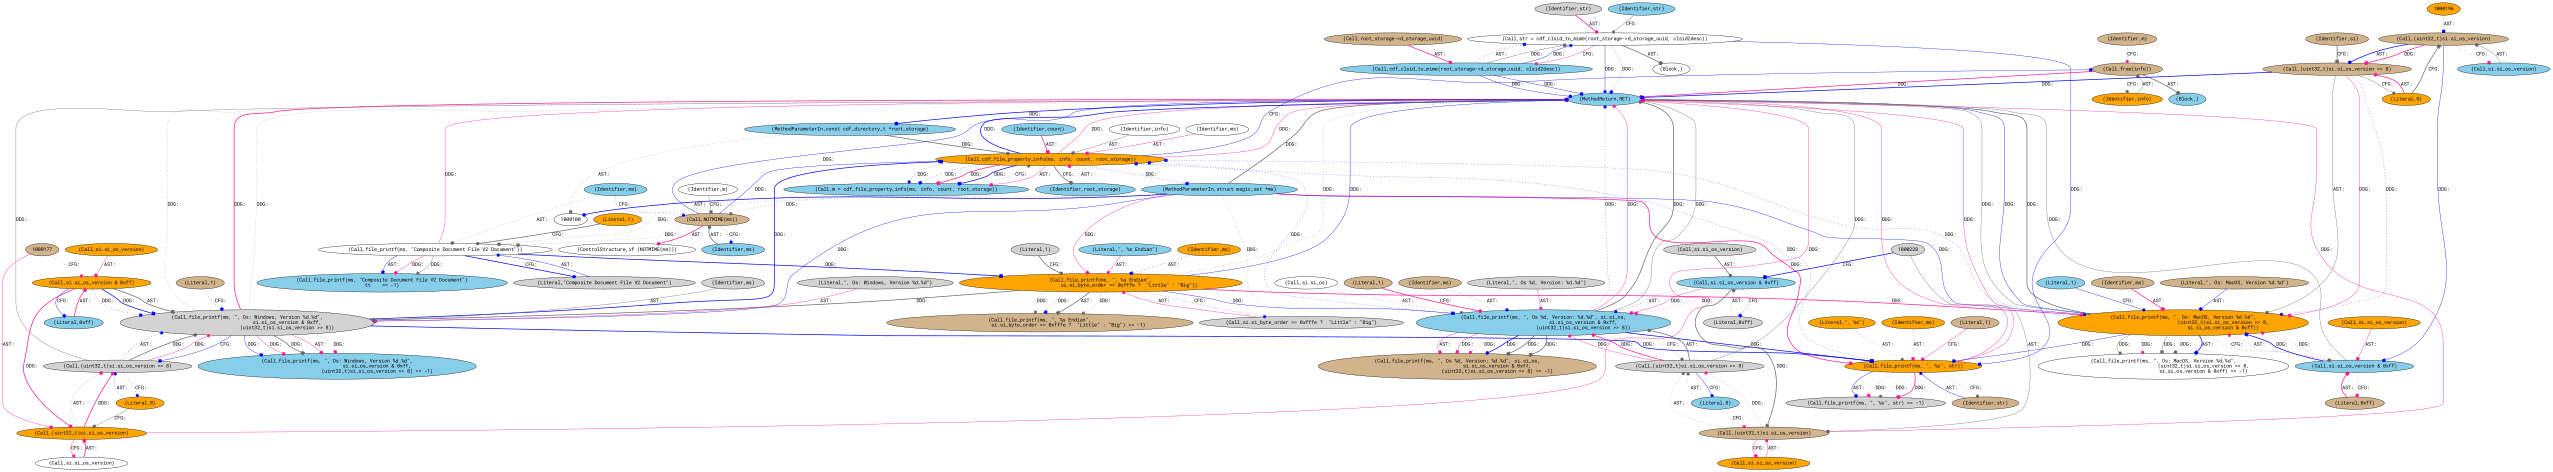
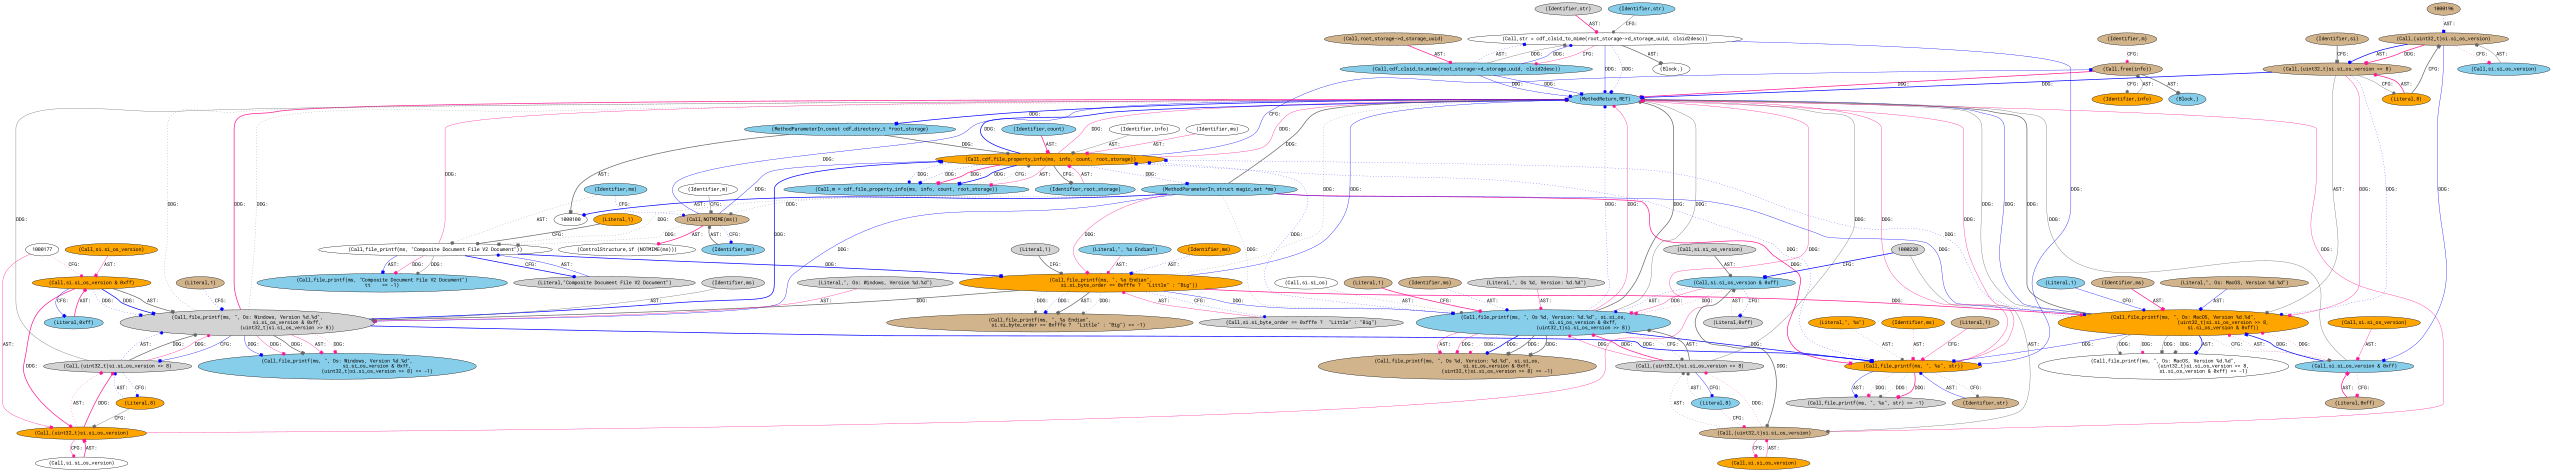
(2444, 9) -> (2444, 9)
(668, 151) -> (668, 151)
(1079, 174) -> (1079, 174)
(42, 250) -> (42, 250)
